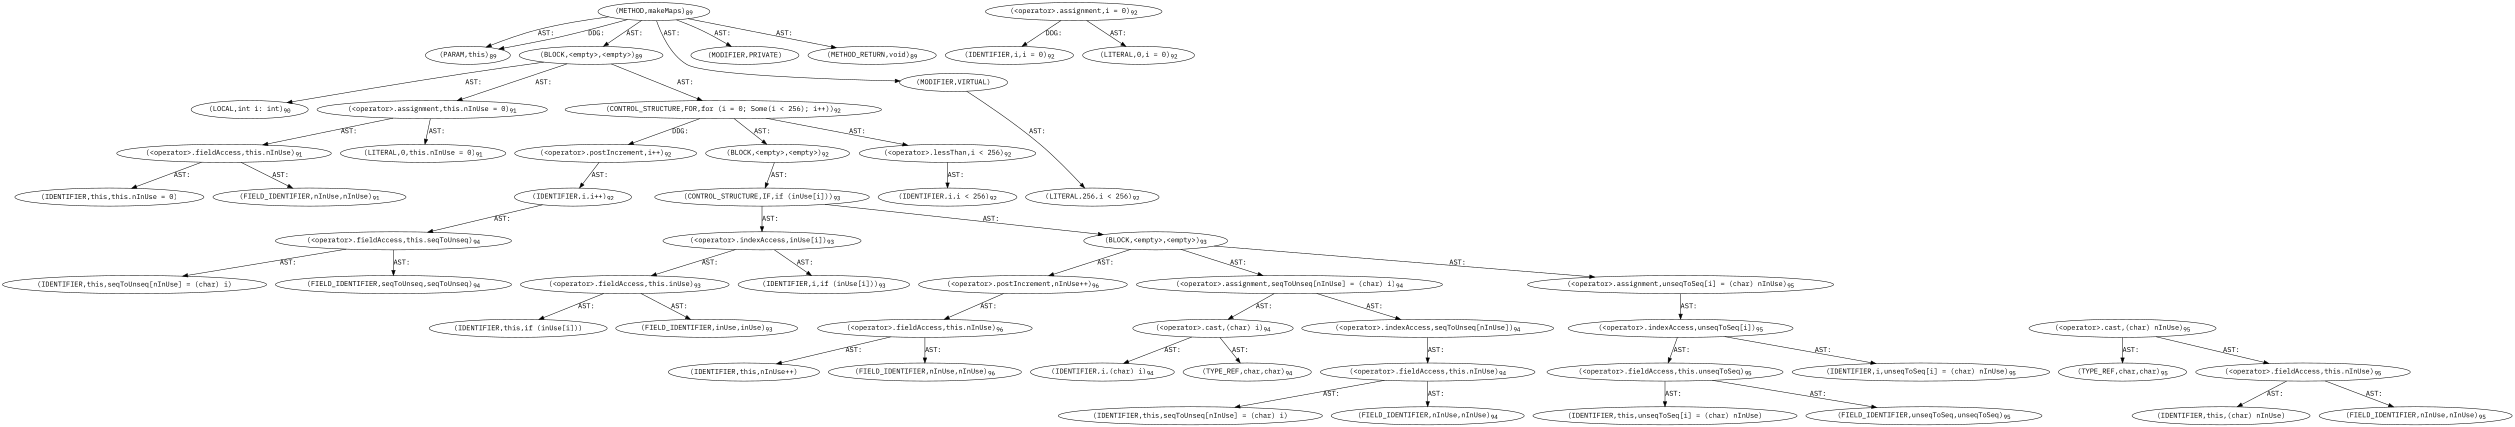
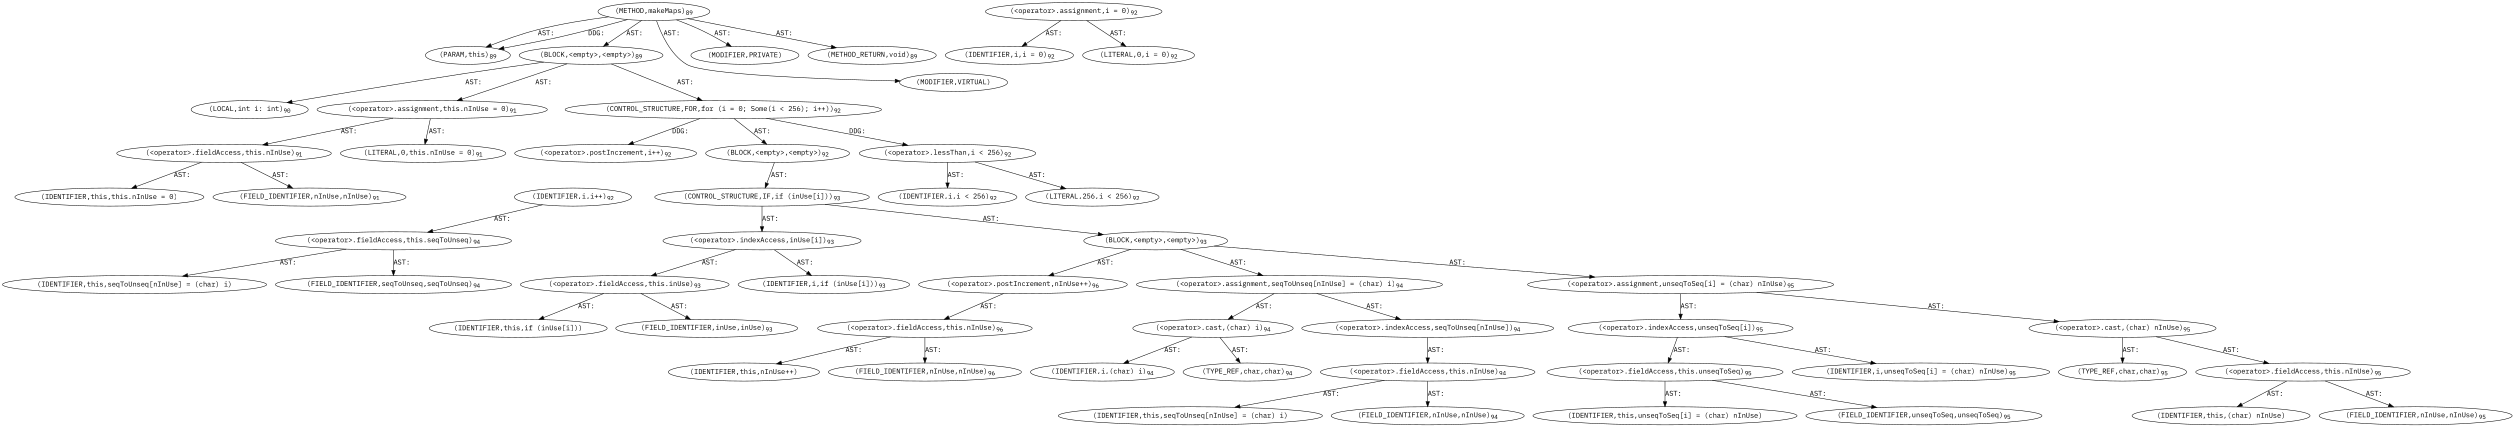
(1056, 33) -> (1056, 33)
(860, 131) -> (860, 131)
(1027, 134) -> (1018, 175)
(591, 173) -> none
none -> (1905, 307)
